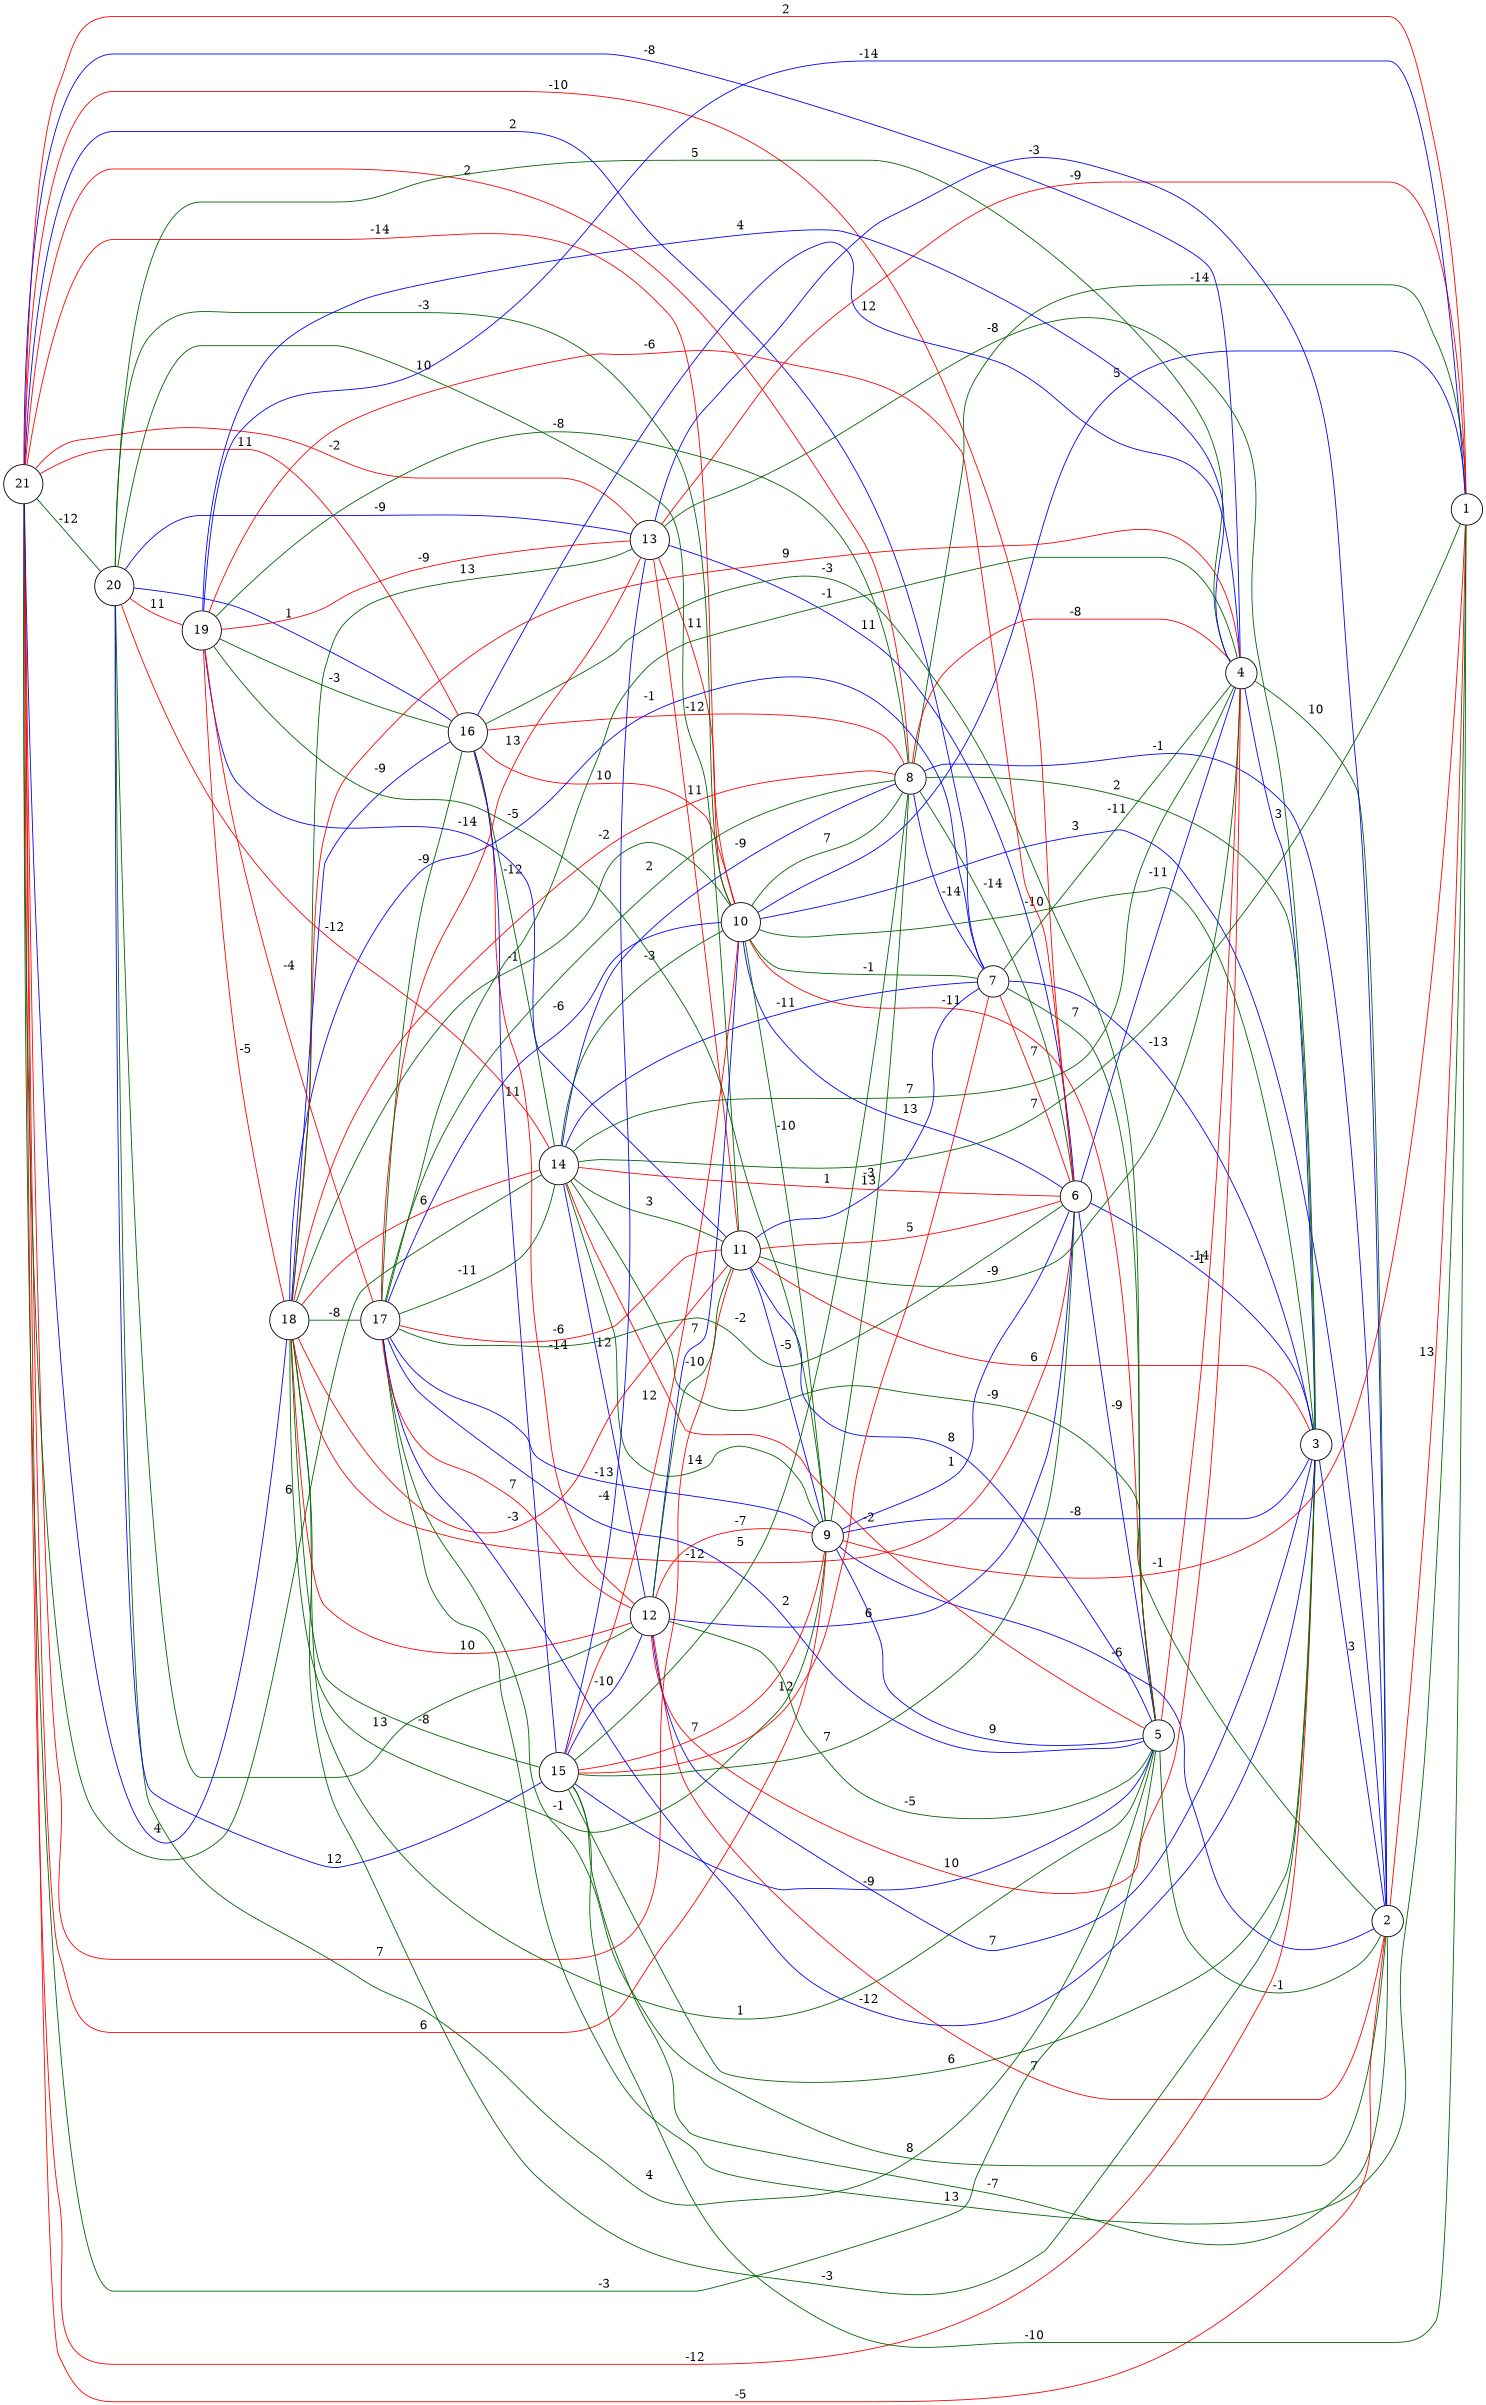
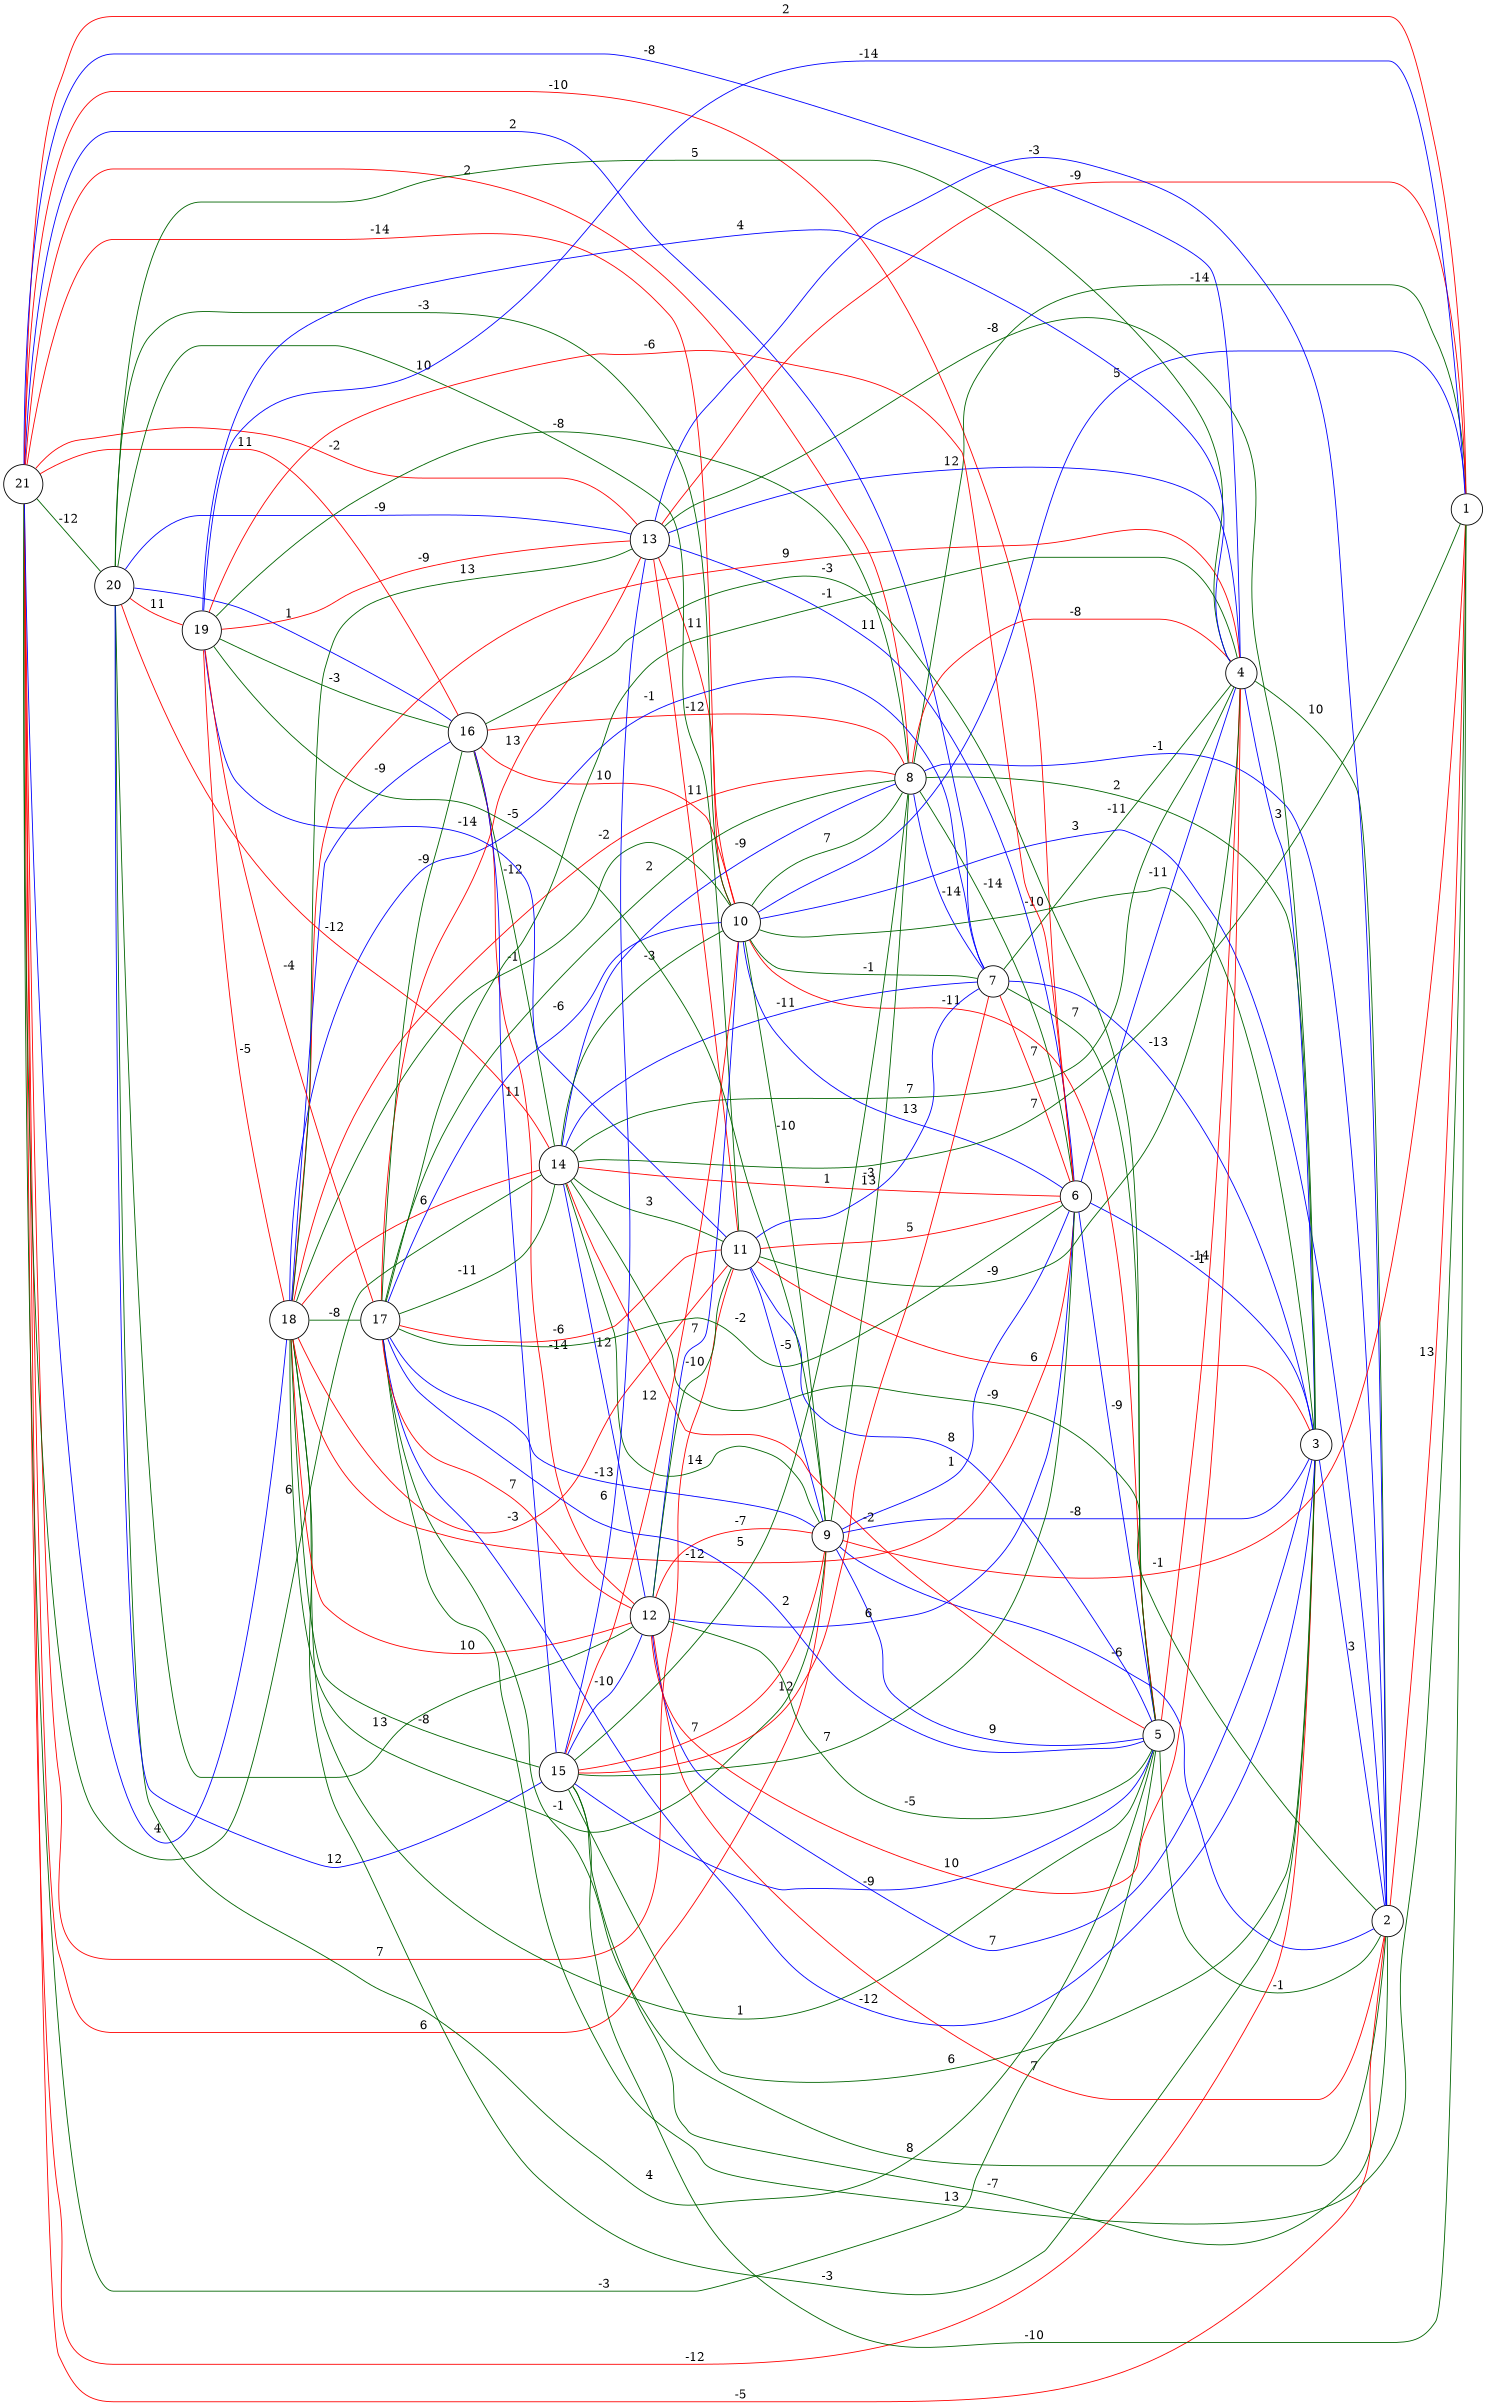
(852, 260) -> (1017, 468)
(604, 1497) -> (604, 1497)
